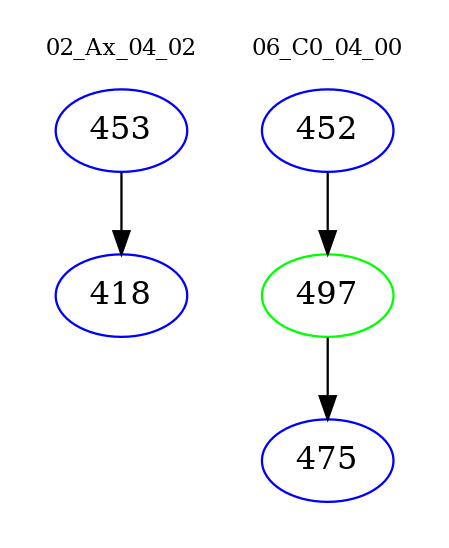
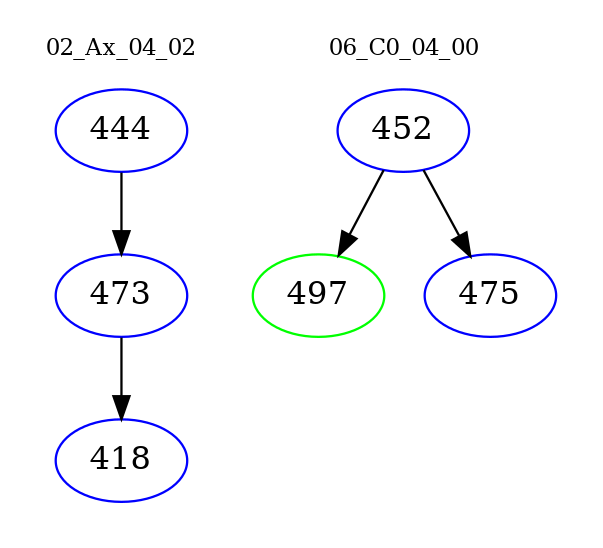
none -> (121, 131)
(121, 131) -> (121, 296)
(328, 367) -> (441, 203)
